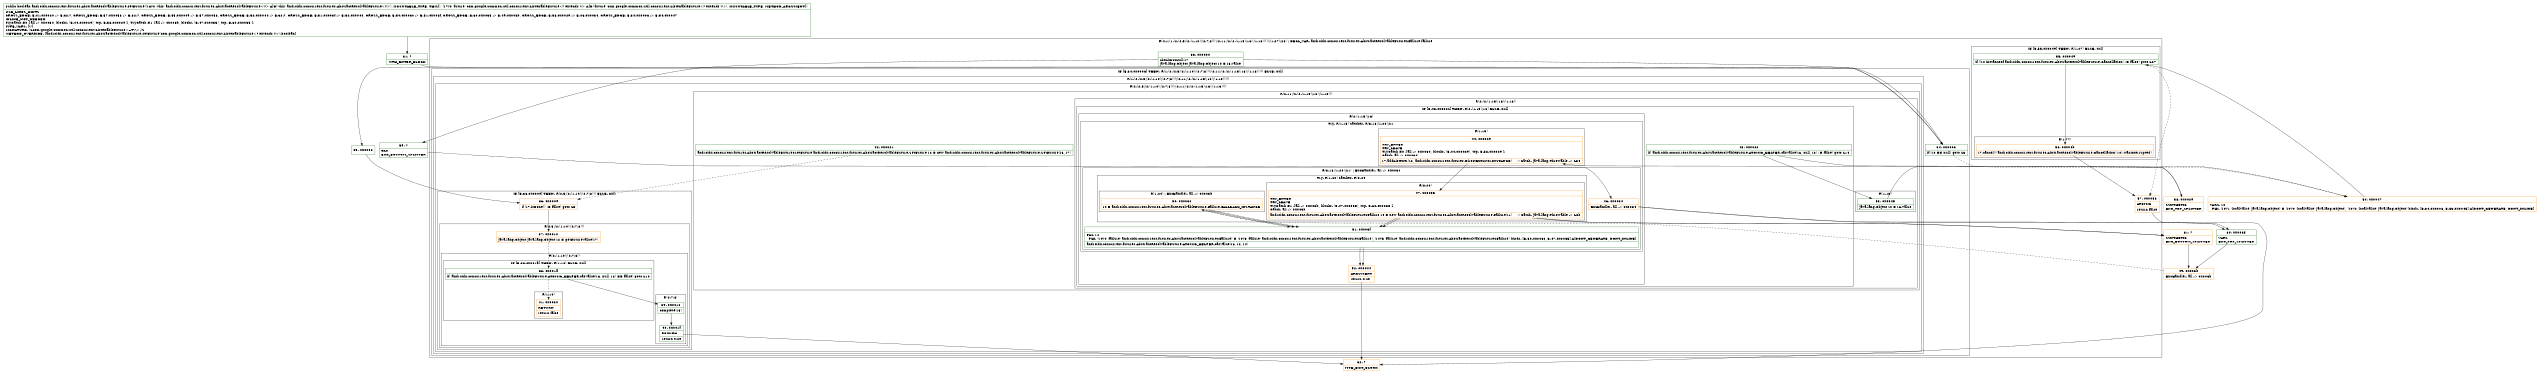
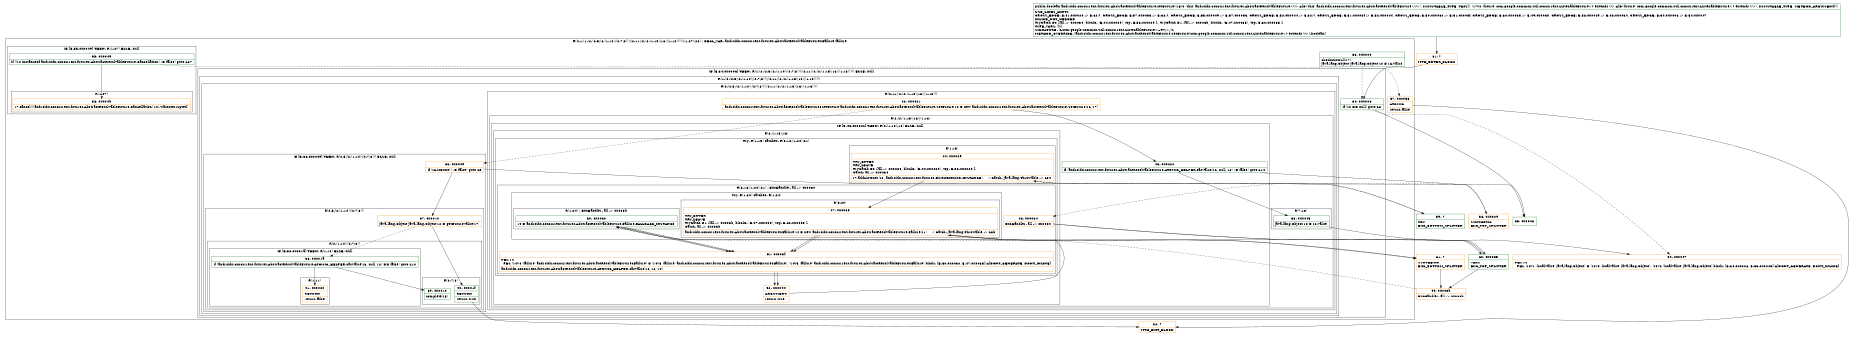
(407, 59) -> (1437, 59)
(1606, 63) -> (1362, 82)
(786, 64) -> (1230, 184)
(2263, 119) -> none
none -> (1086, 126)
(2065, 140) -> (102, 94)
(884, 150) -> (911, 104)
(1026, 166) -> (1241, 187)
(1834, 166) -> (1269, 183)
(2103, 175) -> none
(1342, 178) -> (757, 195)
(426, 186) -> (828, 183)
(1885, 194) -> (1301, 211)
(1182, 204) -> (596, 221)
(2218, 205) -> (1522, 263)
(549, 207) -> (455, 170)
(1362, 237) -> (776, 262)
none -> (1219, 239)
(549, 288) -> (315, 275)
(549, 295) -> (315, 281)
(671, 318) -> (447, 255)
(1362, 320) -> (1062, 266)
